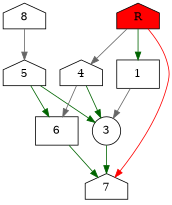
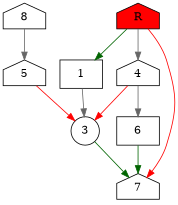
(38, 98) -> none
(92, 98) -> (114, 100)
(63, 101) -> (53, 101)
